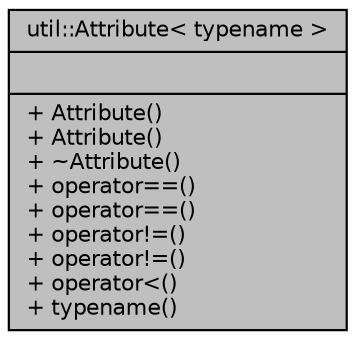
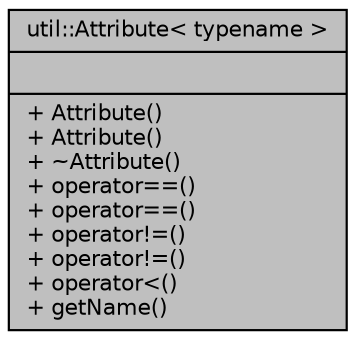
(103, 308) -> (97, 308)
